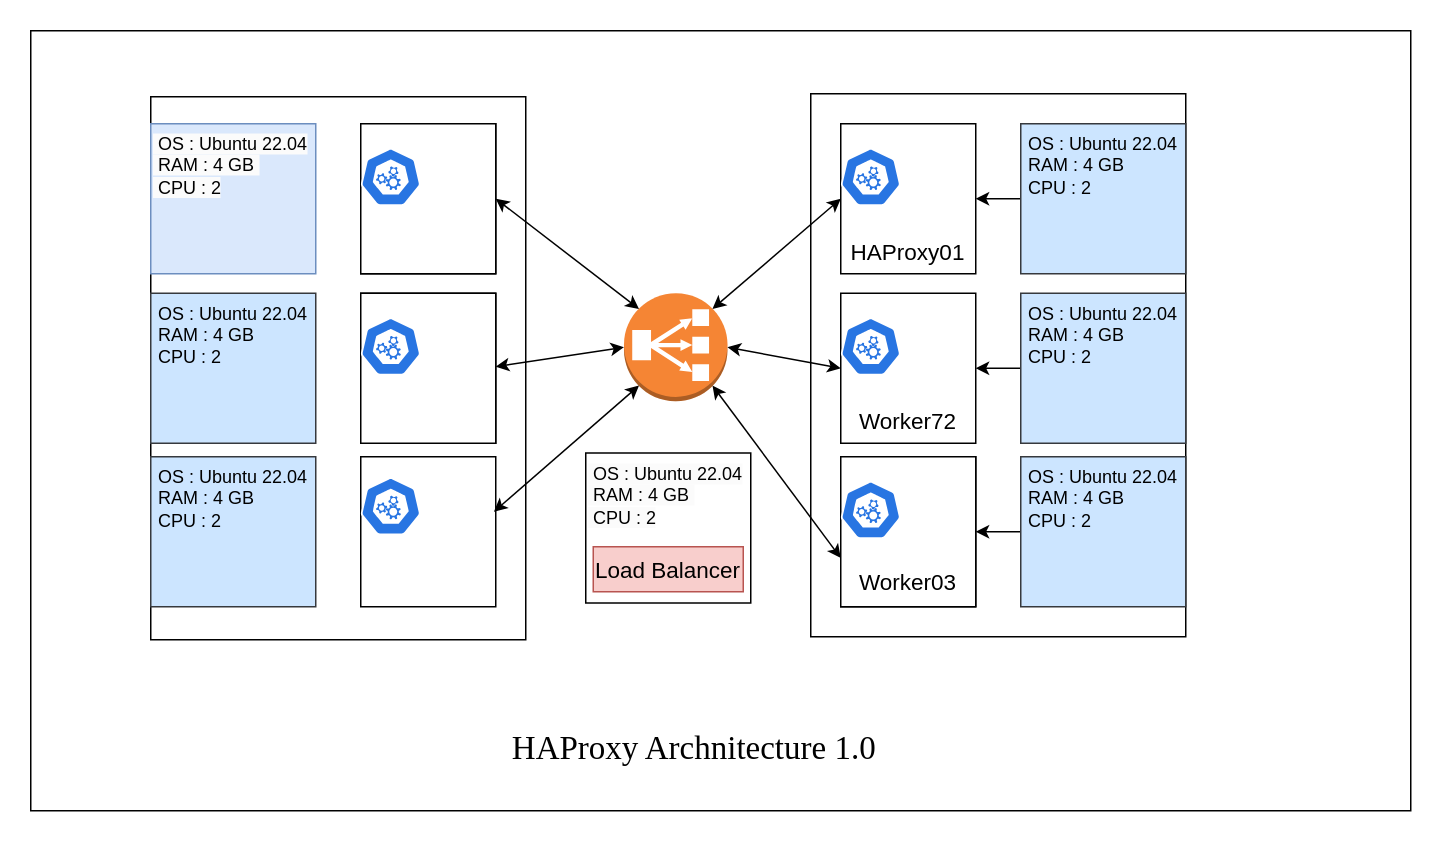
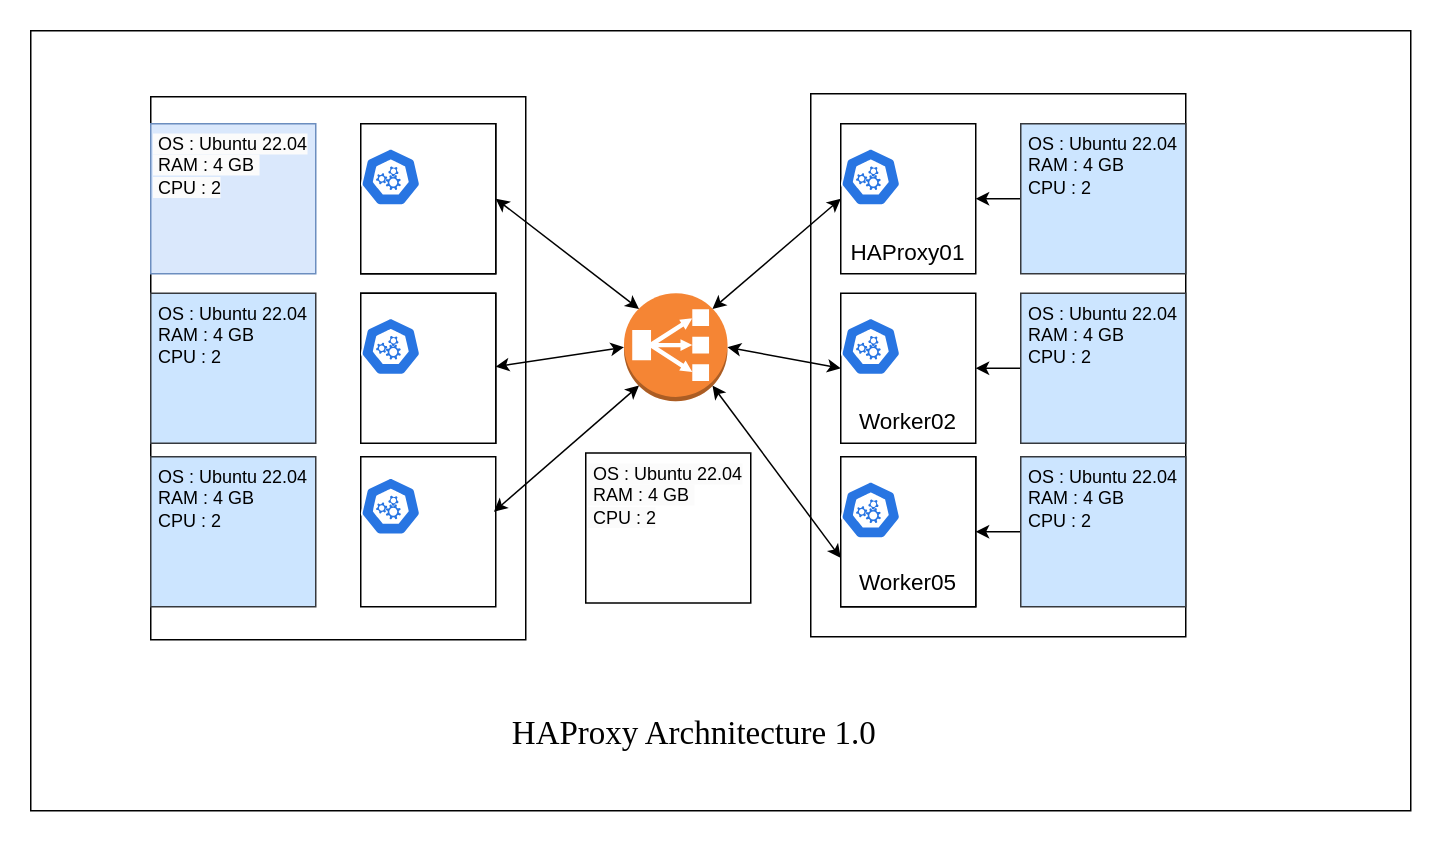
(908, 421) -> (908, 421)
(668, 569) -> none
(908, 581) -> (908, 581)
(695, 749) -> (695, 734)
